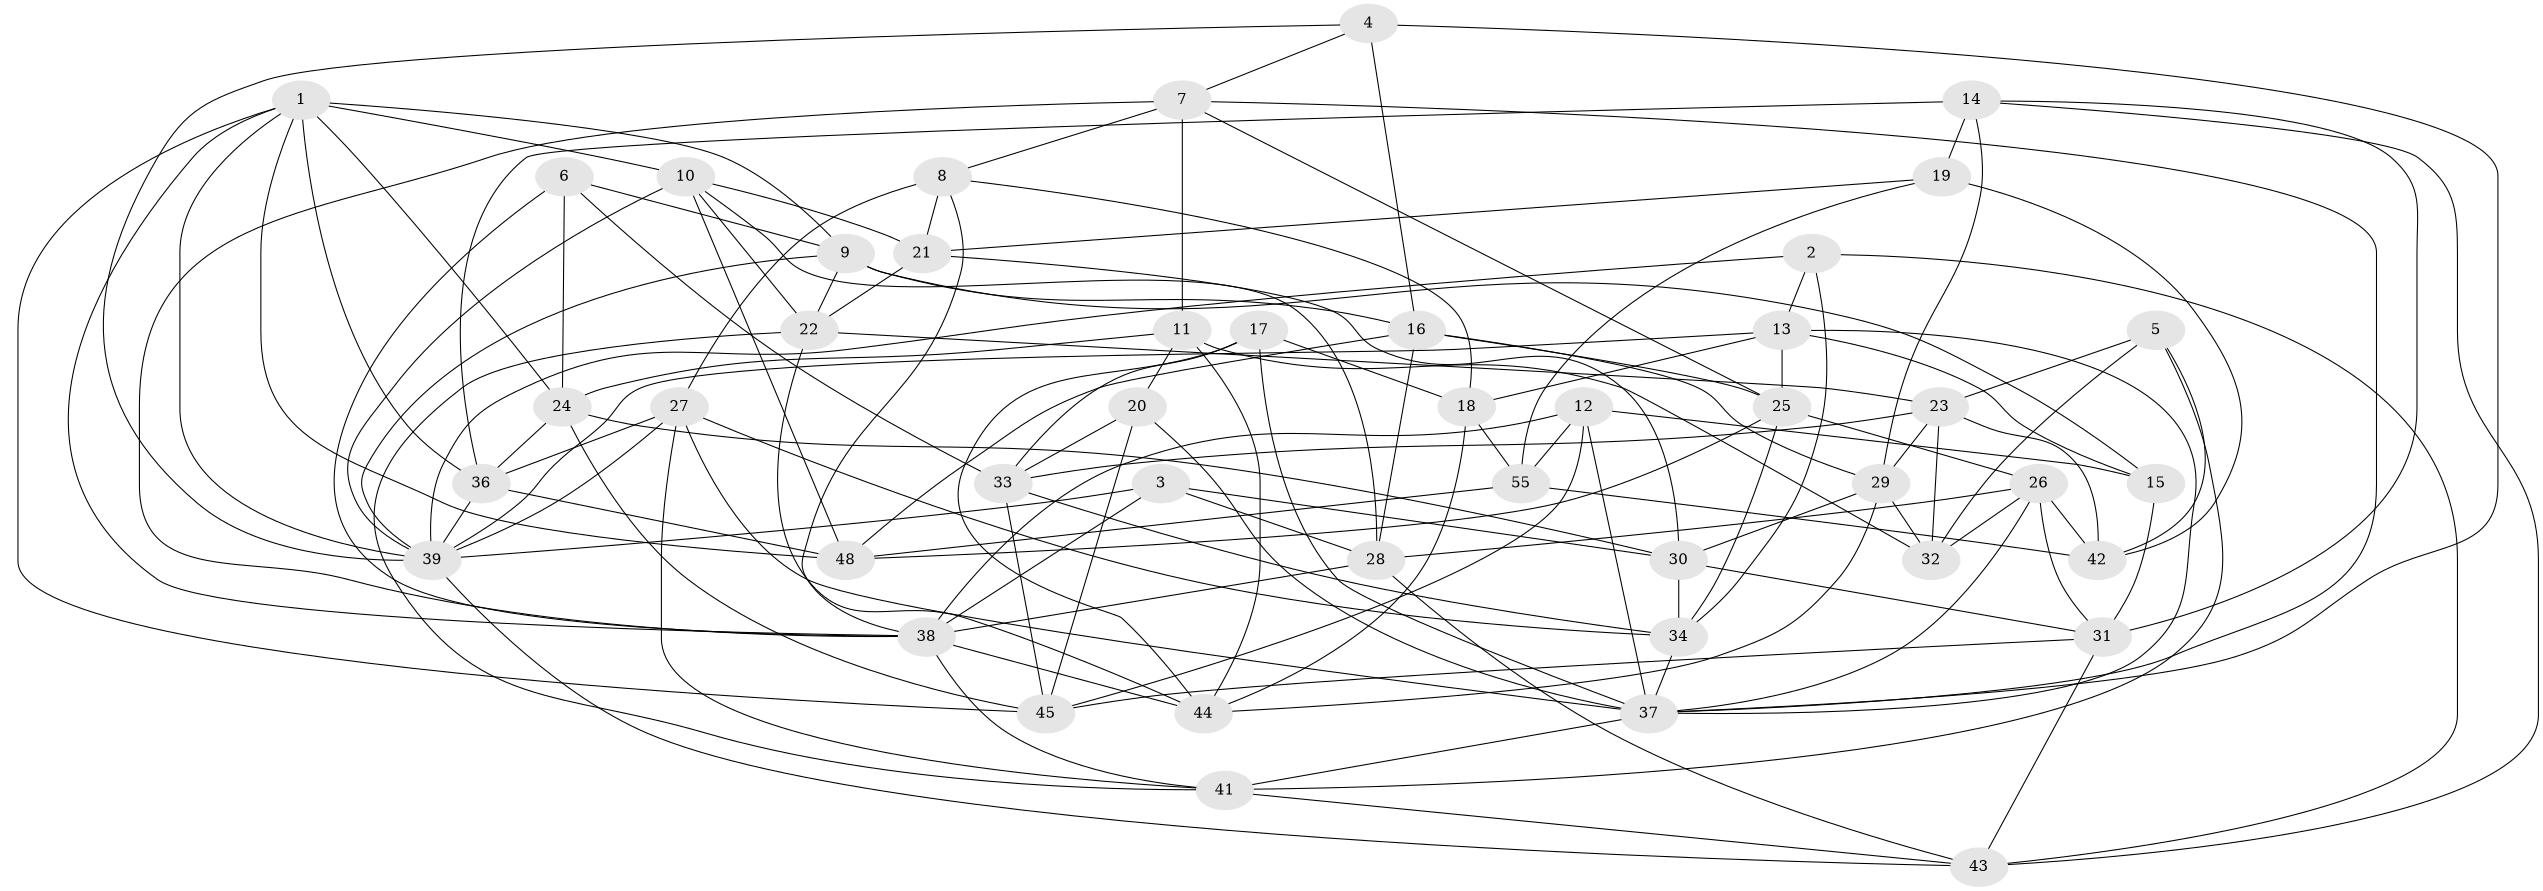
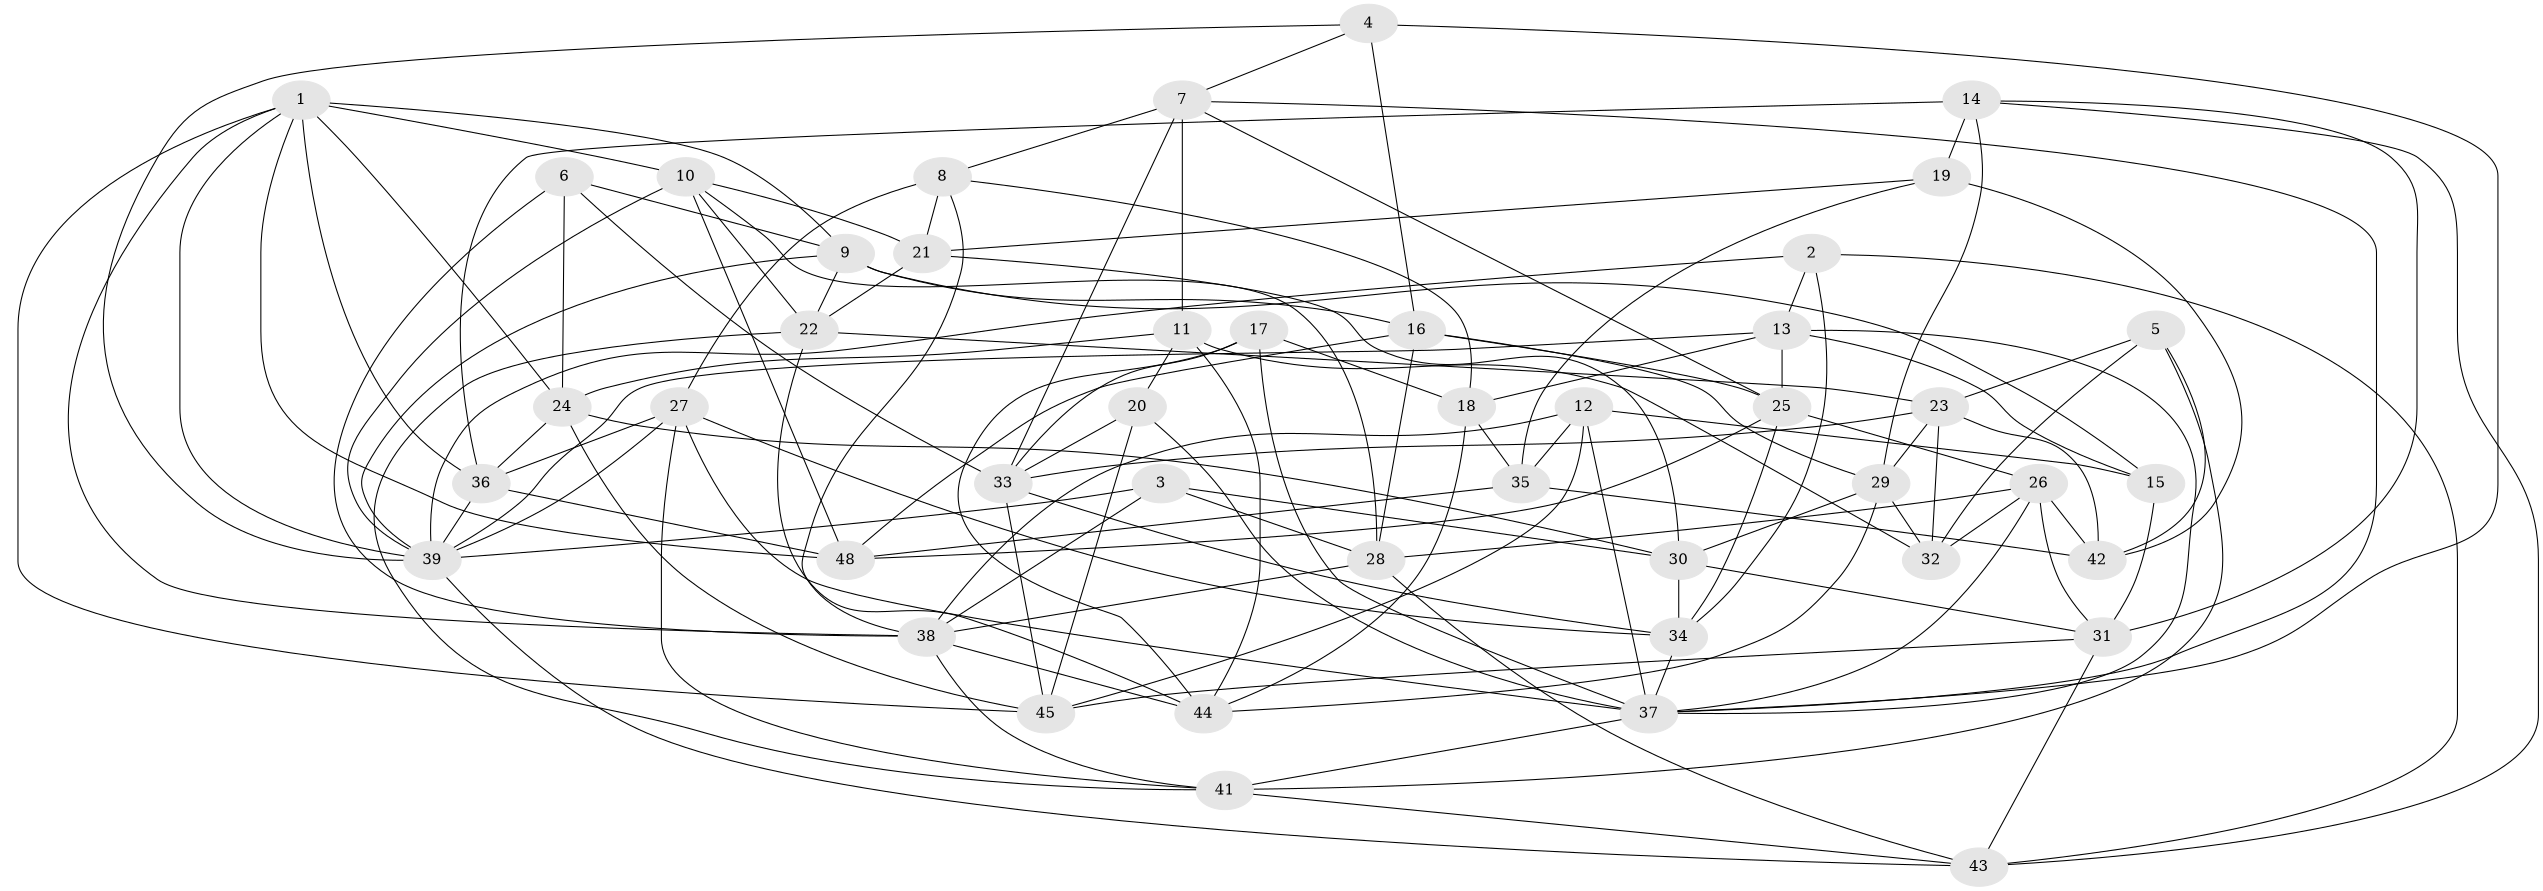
(212, 254) -> (1093, 292)
(1521, 484) -> (1521, 484)
